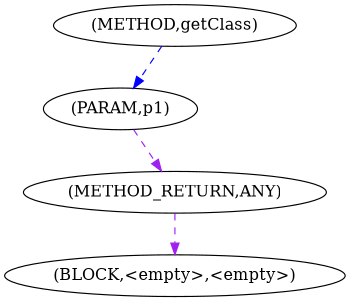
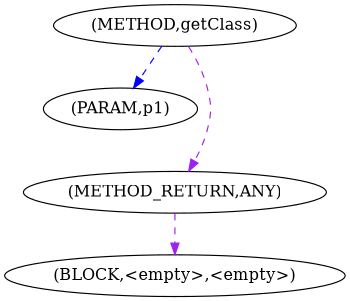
(144, 146) -> (210, 103)
